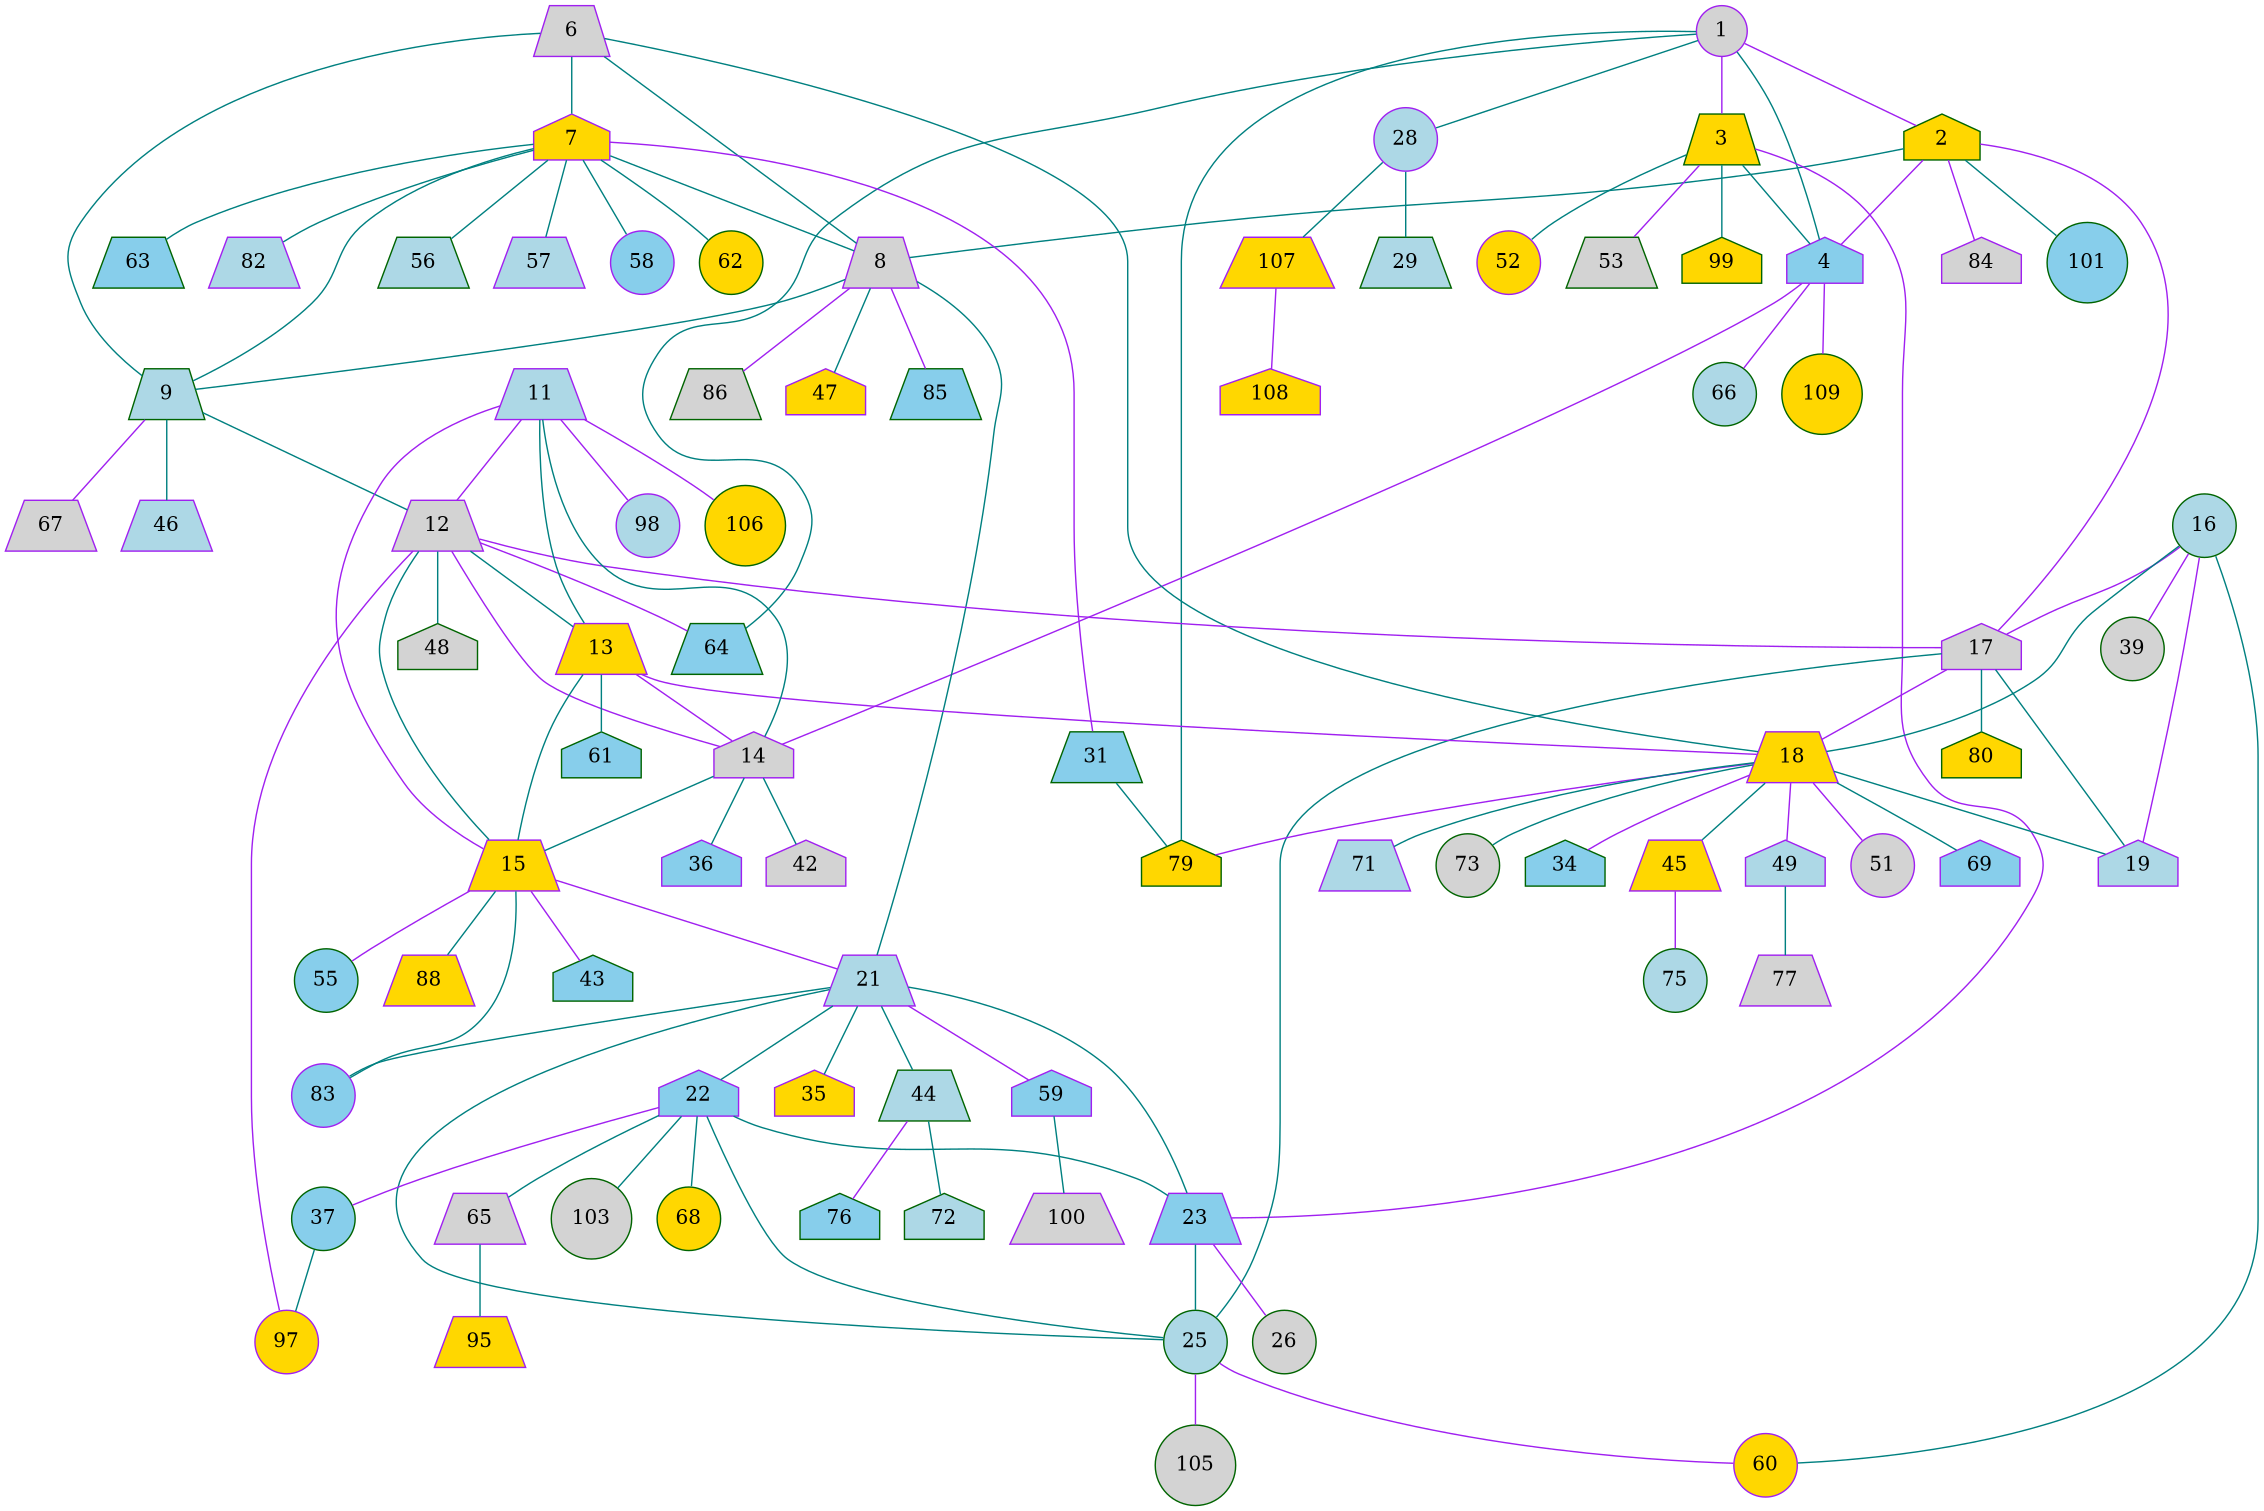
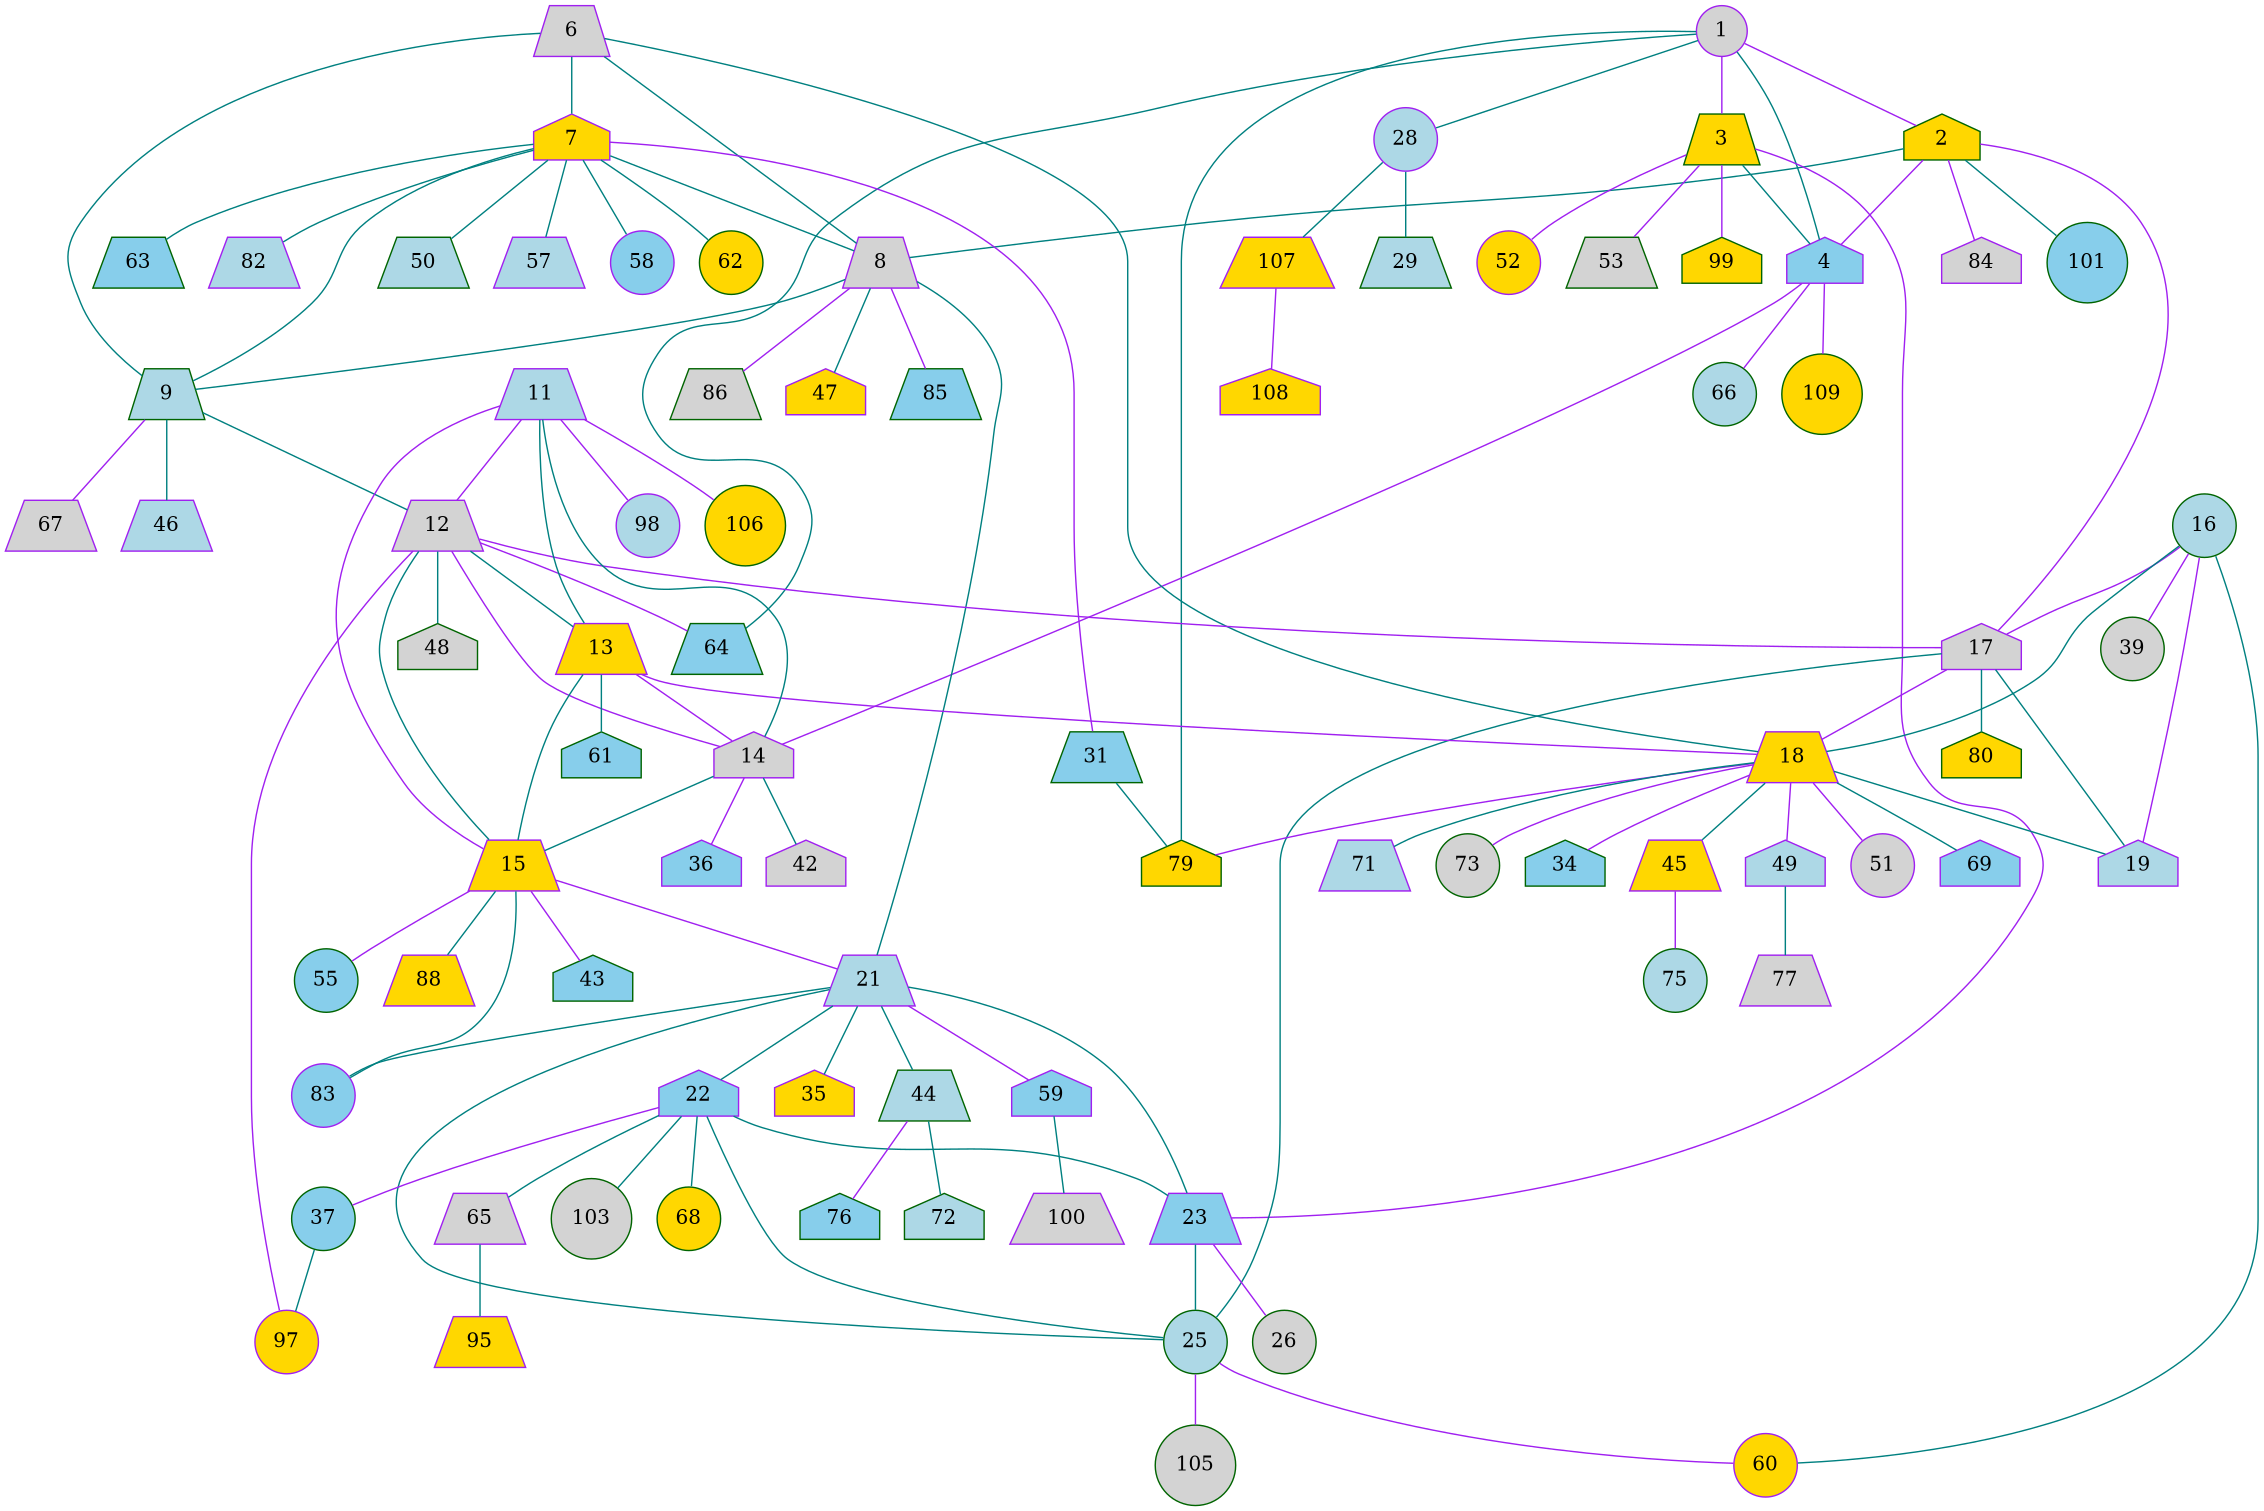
(1722, 201) -> (1722, 201)
(1587, 203) -> (1587, 203)
(424, 263) -> (424, 263)
(1620, 795) -> (1620, 795)
(728, 811) -> (728, 811)
